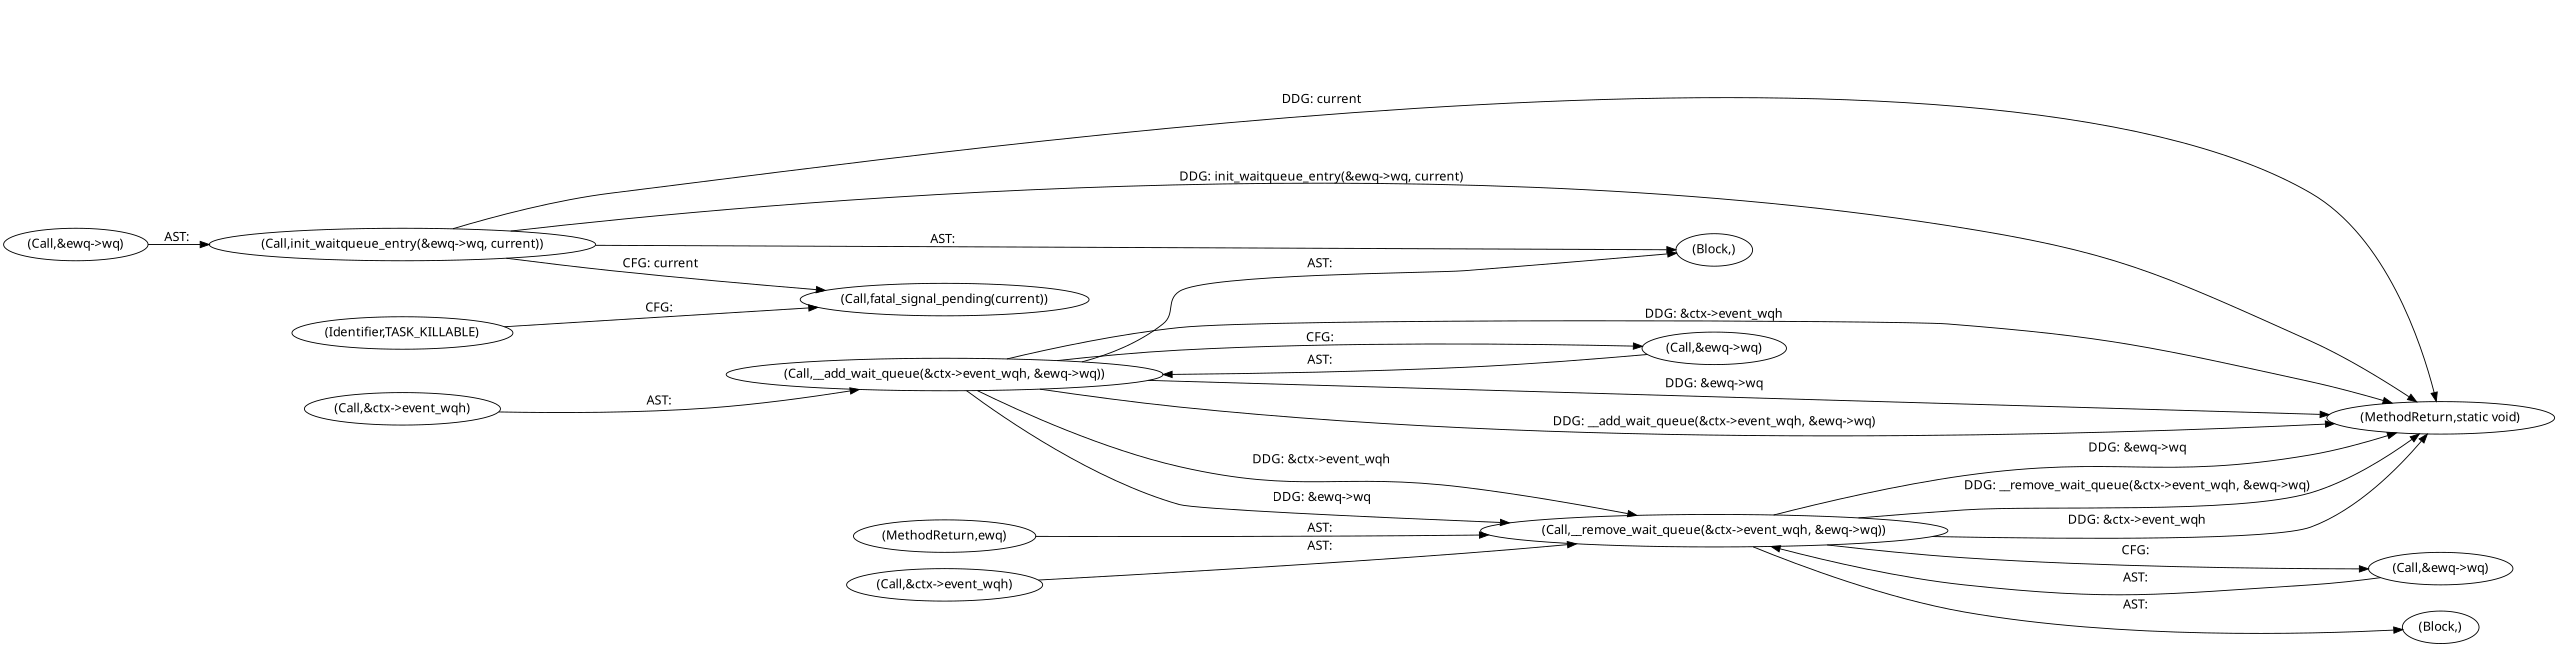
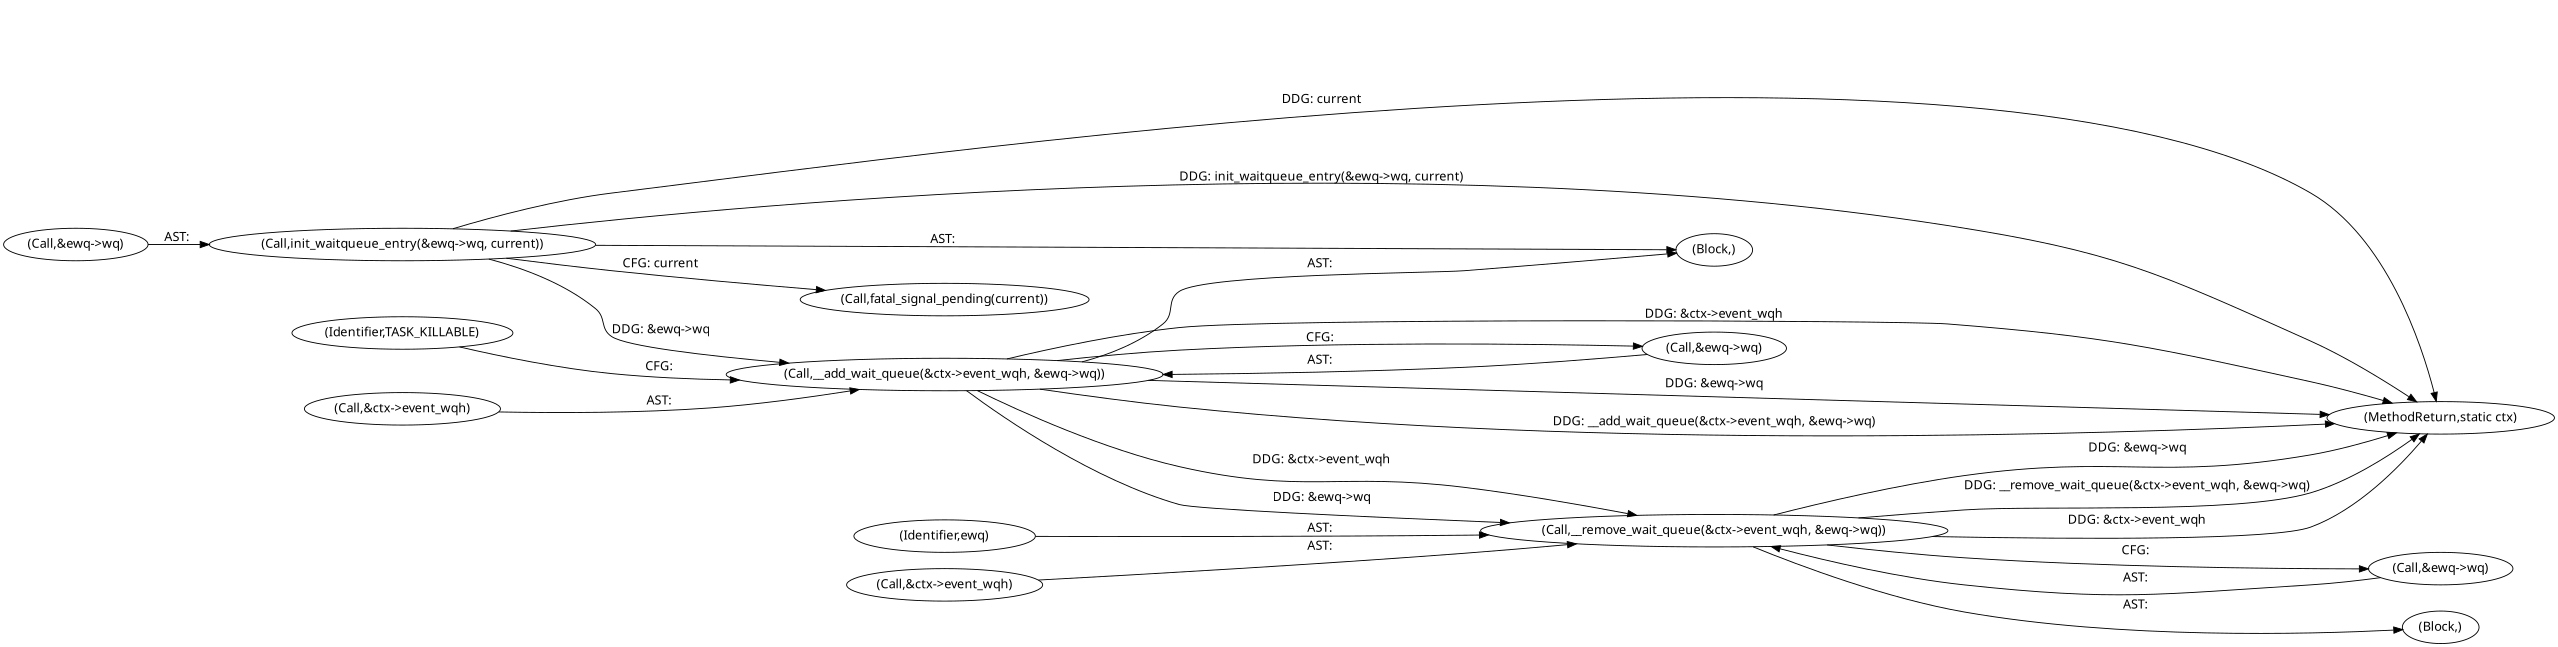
(657, 317) -> (594, 372)
none -> (620, 340)
(2441, 418) -> (2441, 418)
(945, 536) -> (945, 536)
